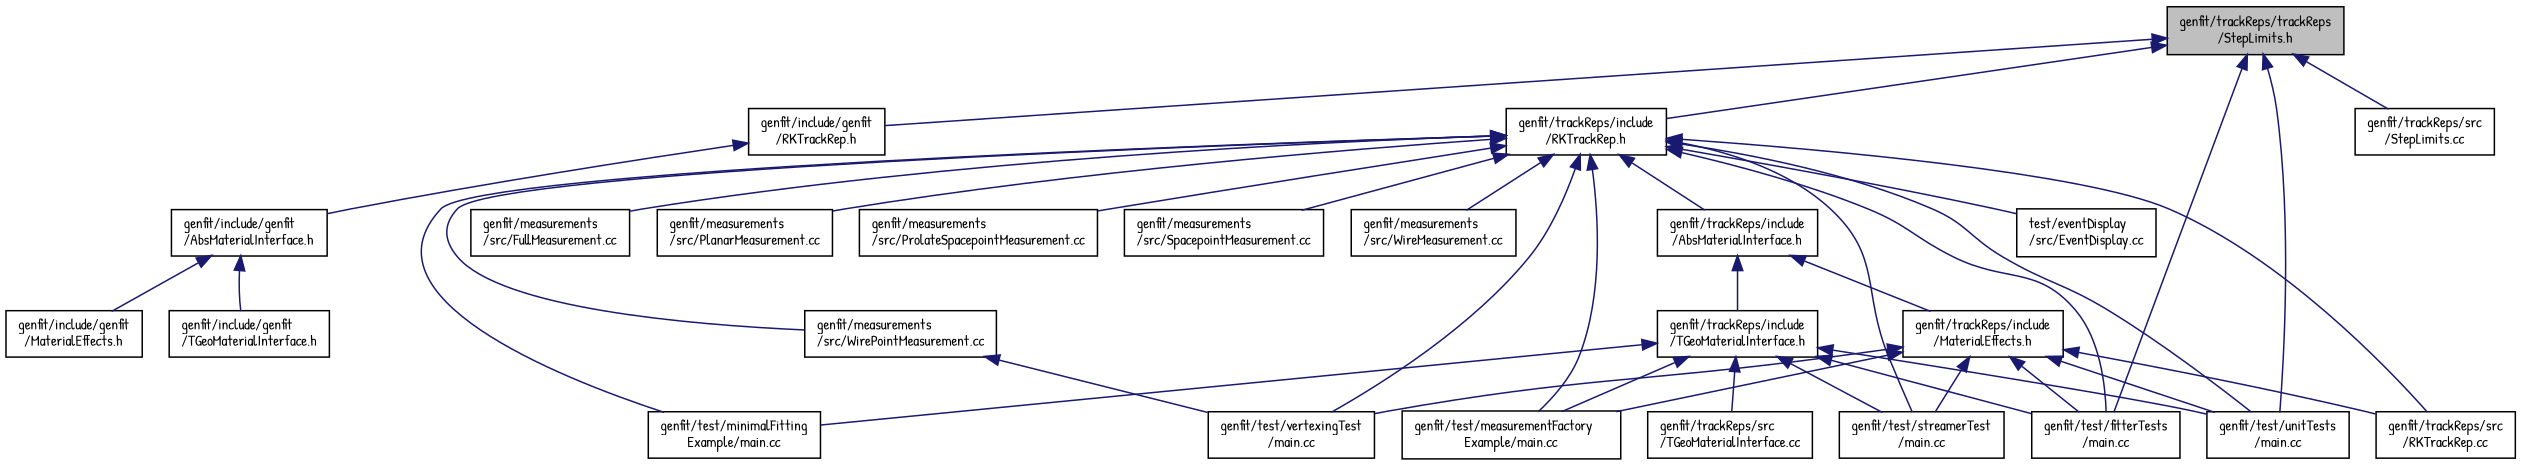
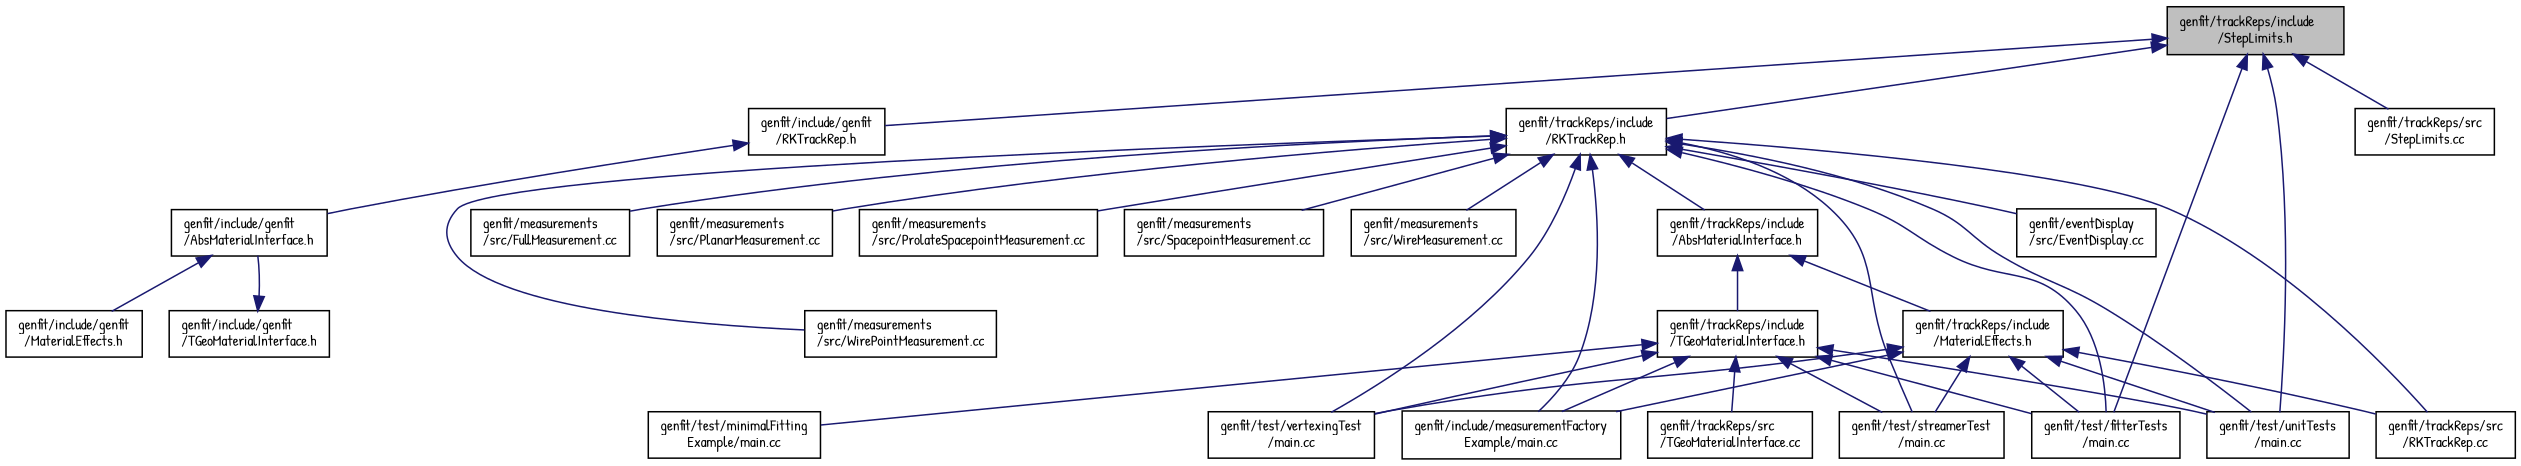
(2256, 31) -> (2256, 31)
(441, 209) -> none
(2086, 233) -> (2086, 233)
(239, 291) -> (259, 276)
(1103, 386) -> (1528, 380)
(1511, 435) -> (1511, 435)
